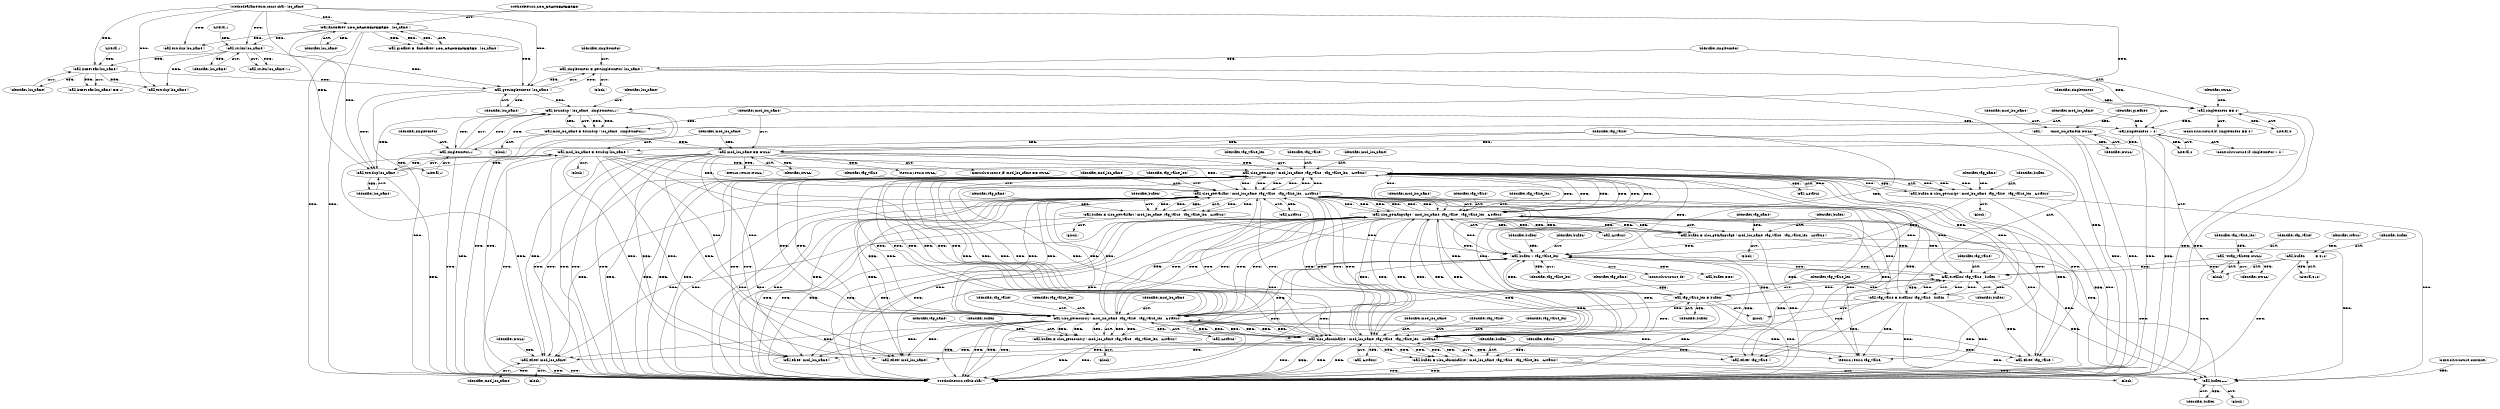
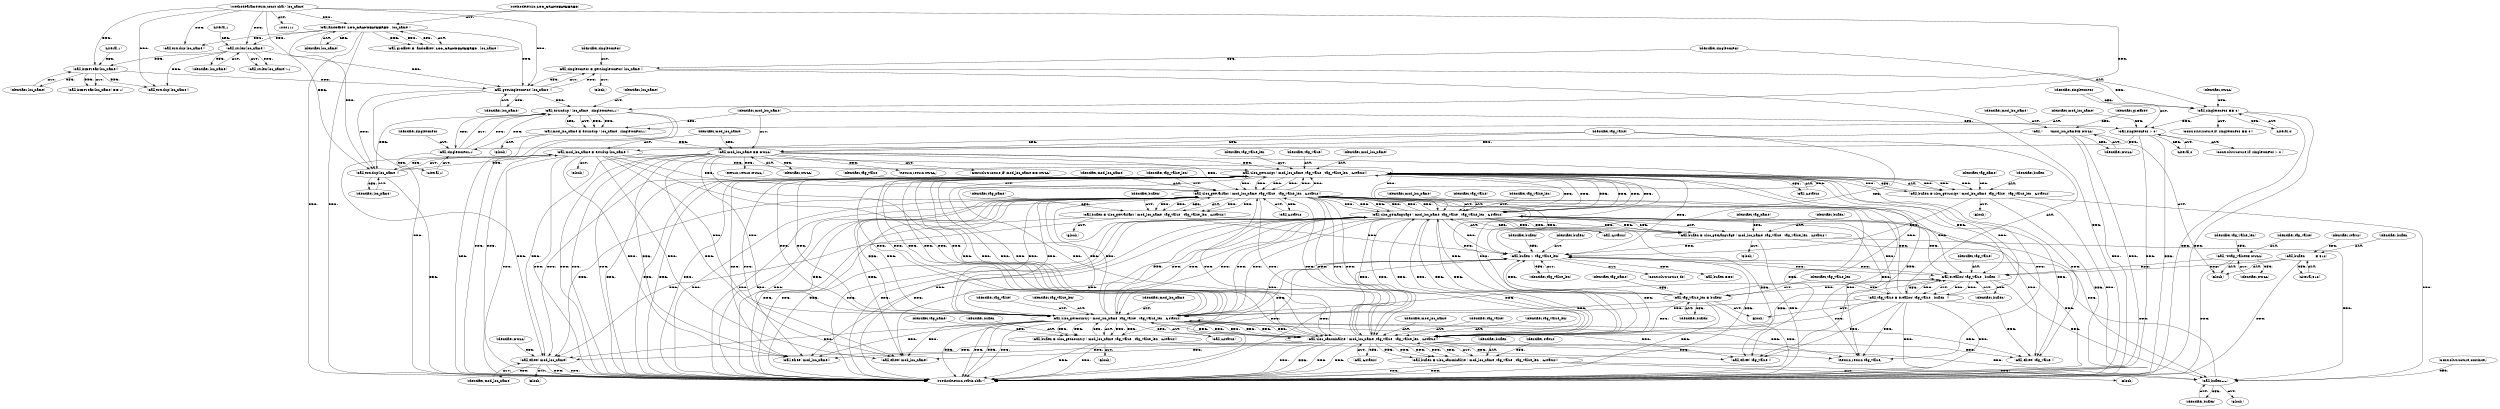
none -> (287, 28)
(446, 364) -> none
